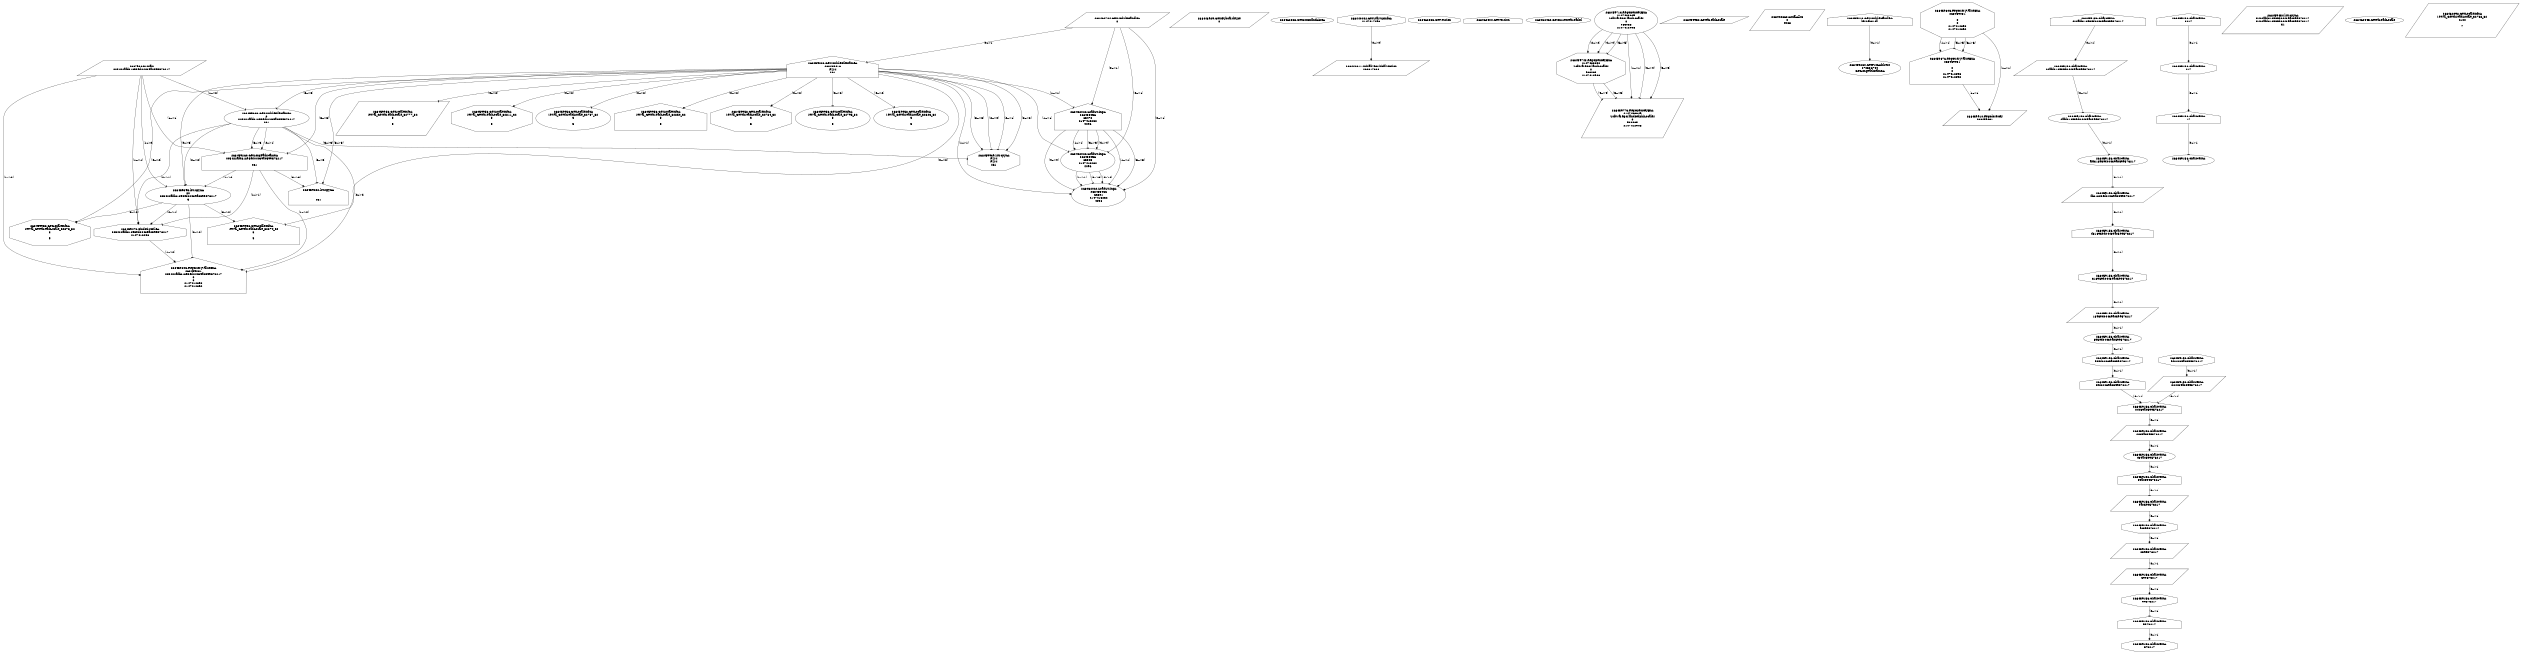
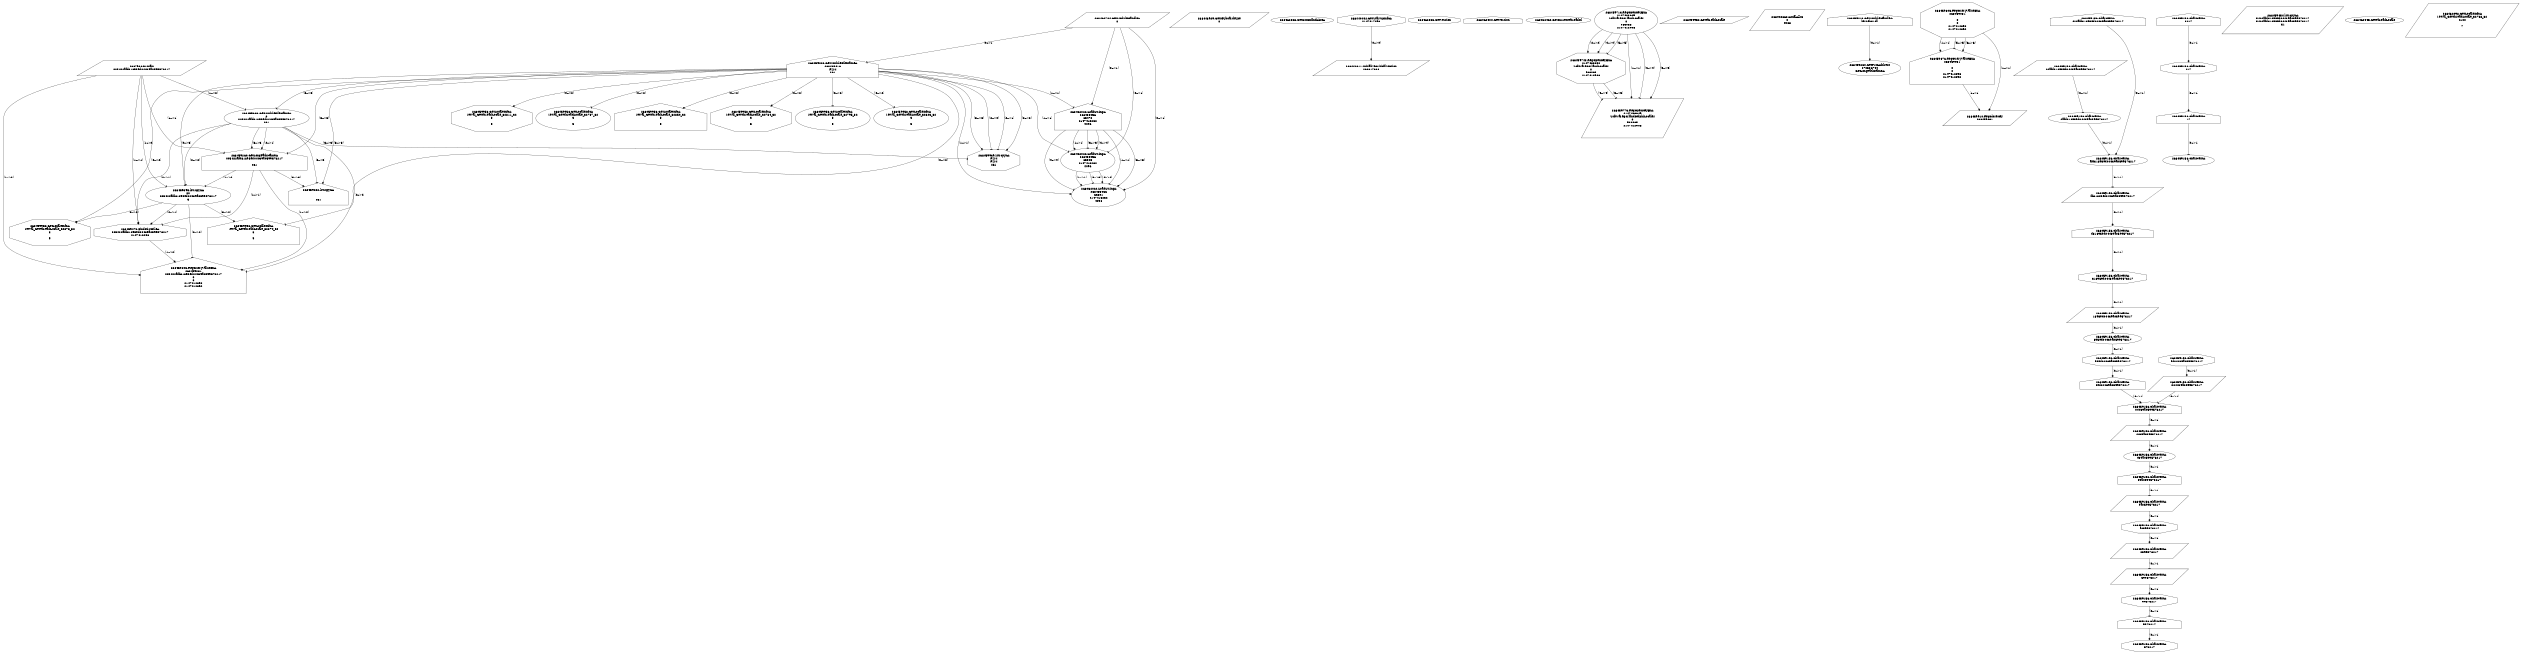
(2086, 42) -> (2135, 86)
(393, 118) -> none
